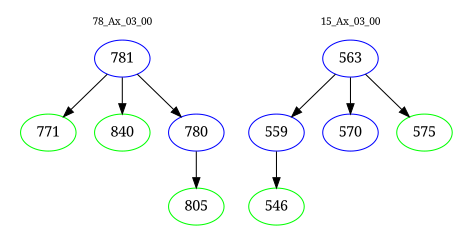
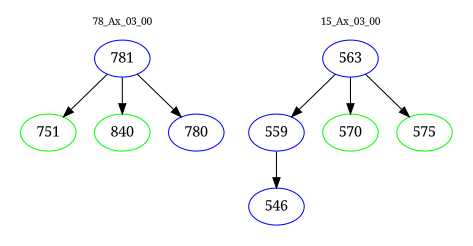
(48, 133) -> (48, 133)
(350, 133) -> (350, 133)
(196, 207) -> none
(276, 207) -> (276, 207)
